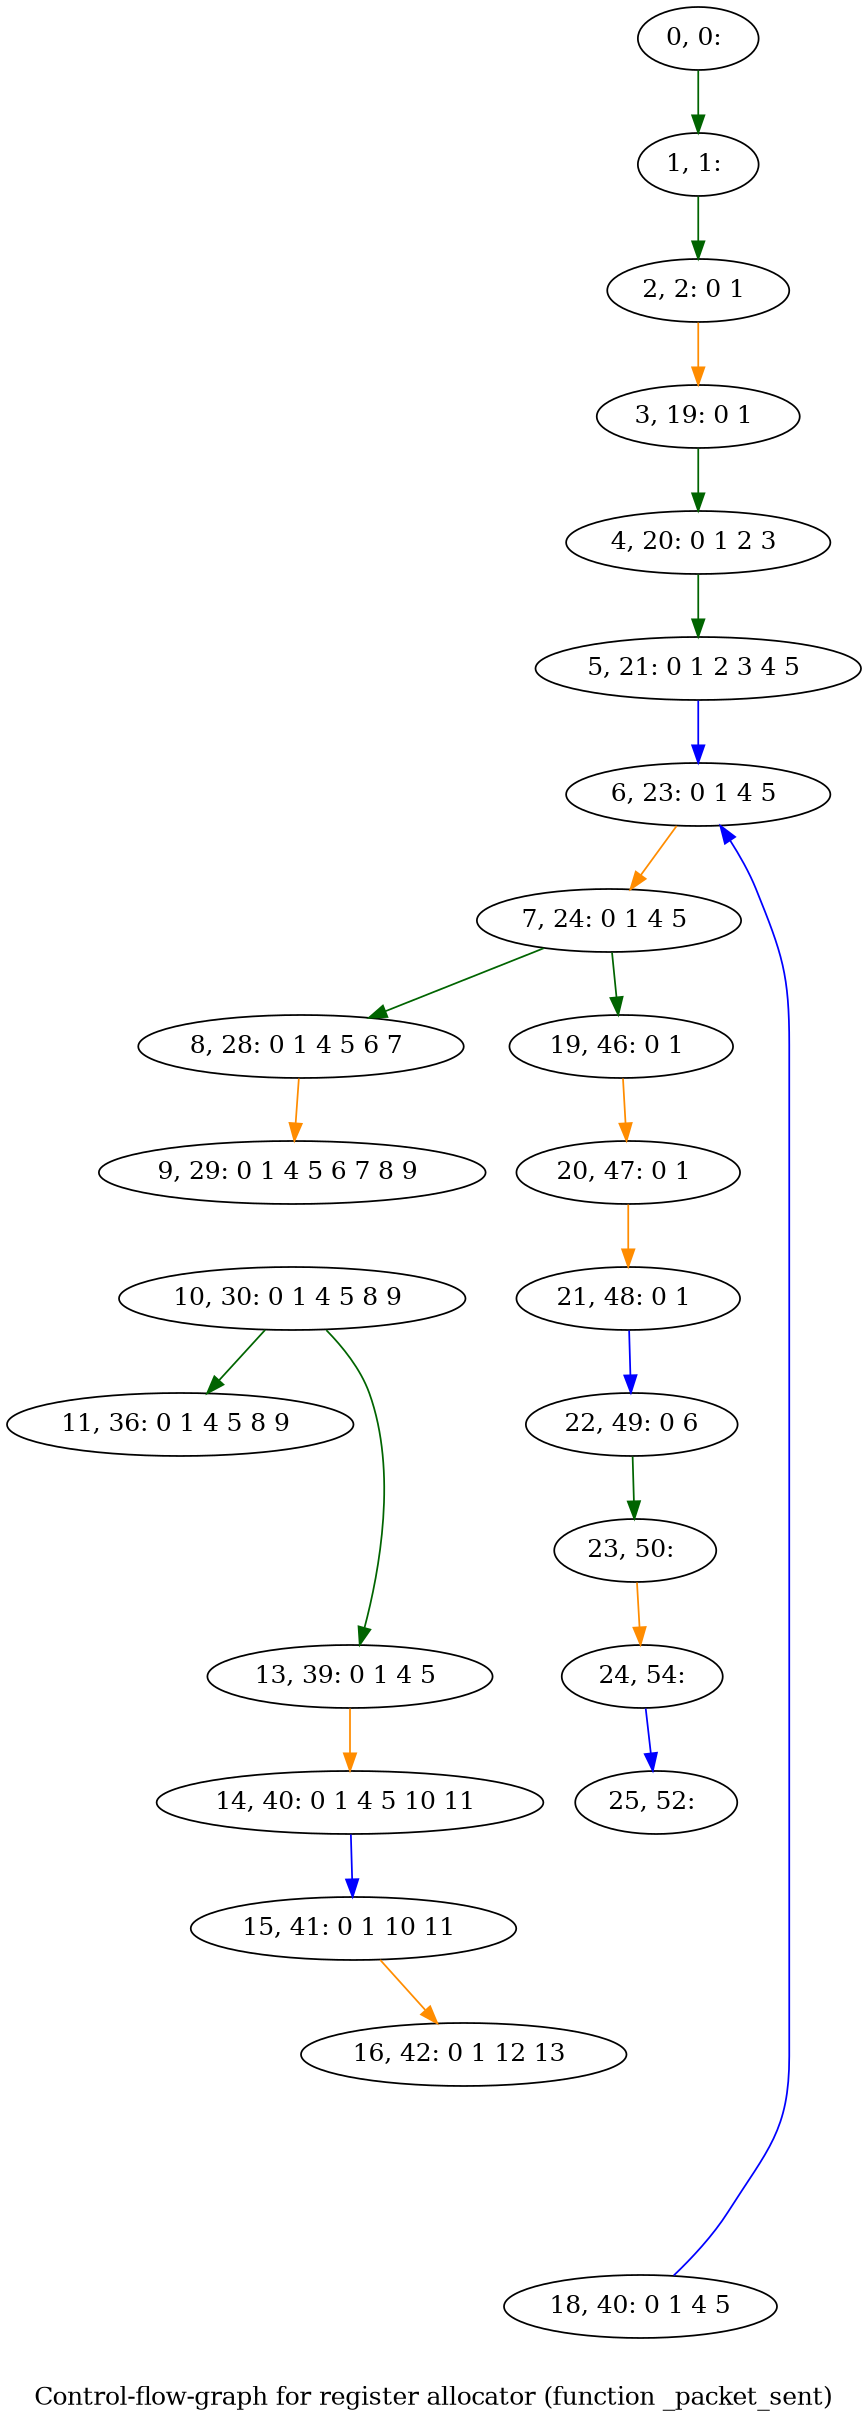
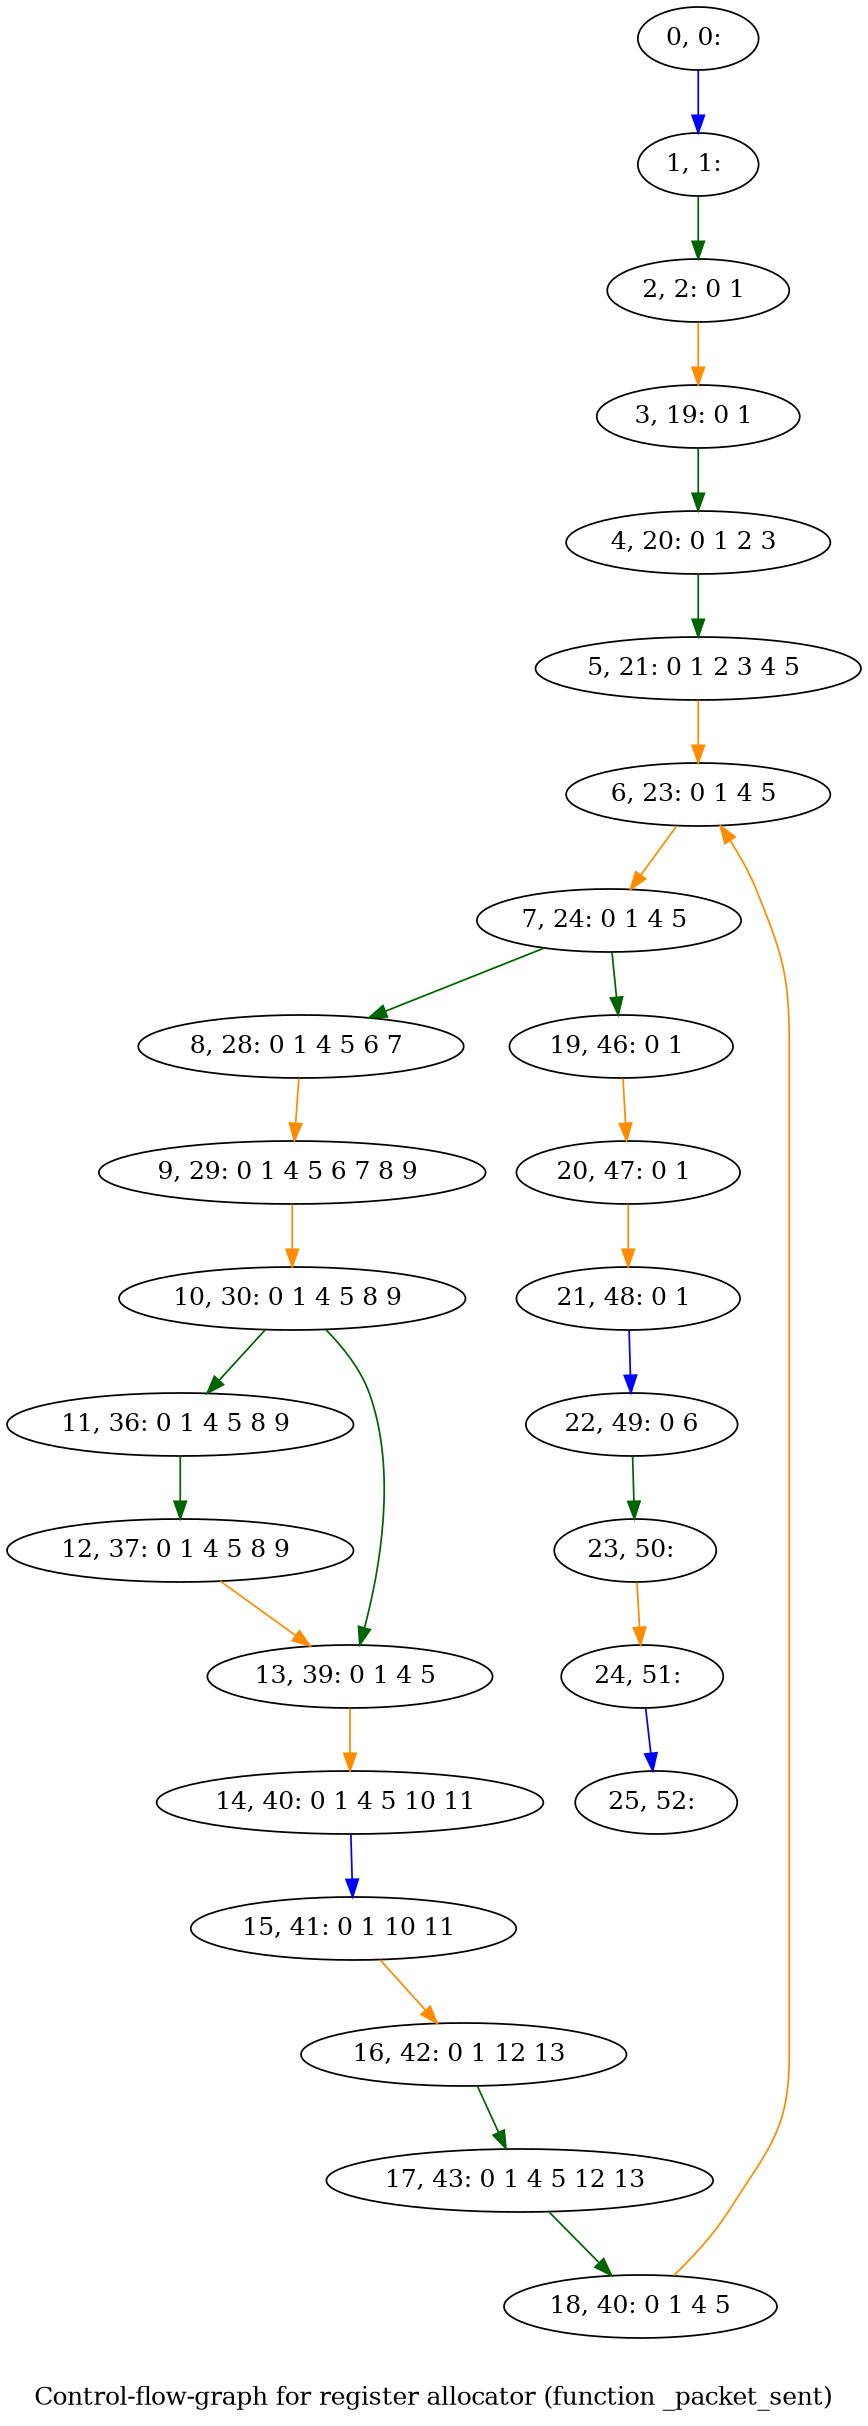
(698, 93) -> (698, 93)
(698, 723) -> (698, 723)
none -> (292, 1227)
none -> (180, 1550)
(789, 1570) -> (789, 1570)
(642, 1676) -> (642, 1676)
none -> (520, 2180)
